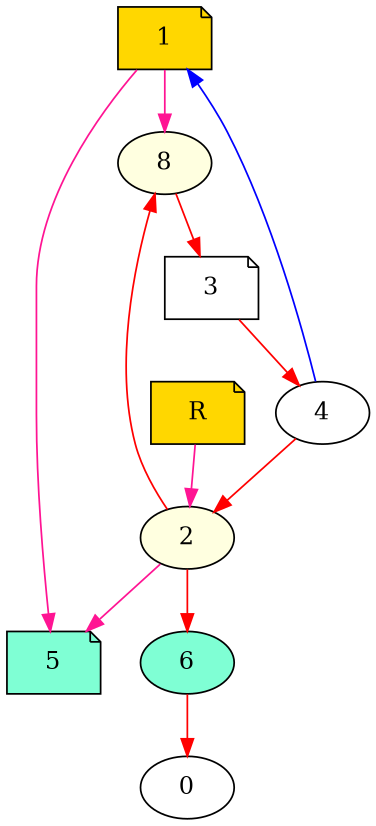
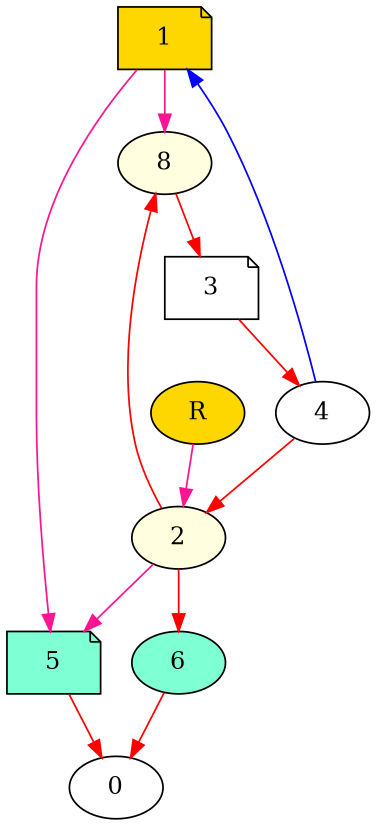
(198, 413) -> (198, 413)
none -> (81, 718)
